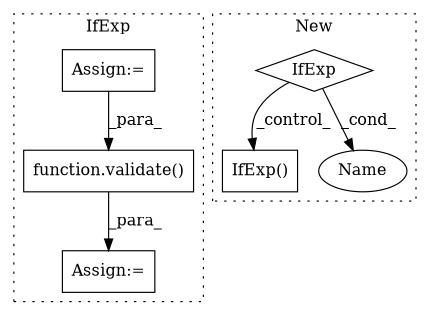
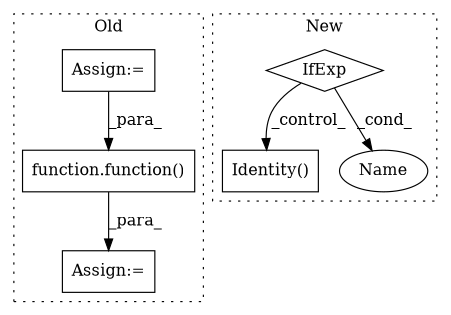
(109, 27) -> (109, 27)
(109, 171) -> (109, 171)
(260, 171) -> (270, 171)
